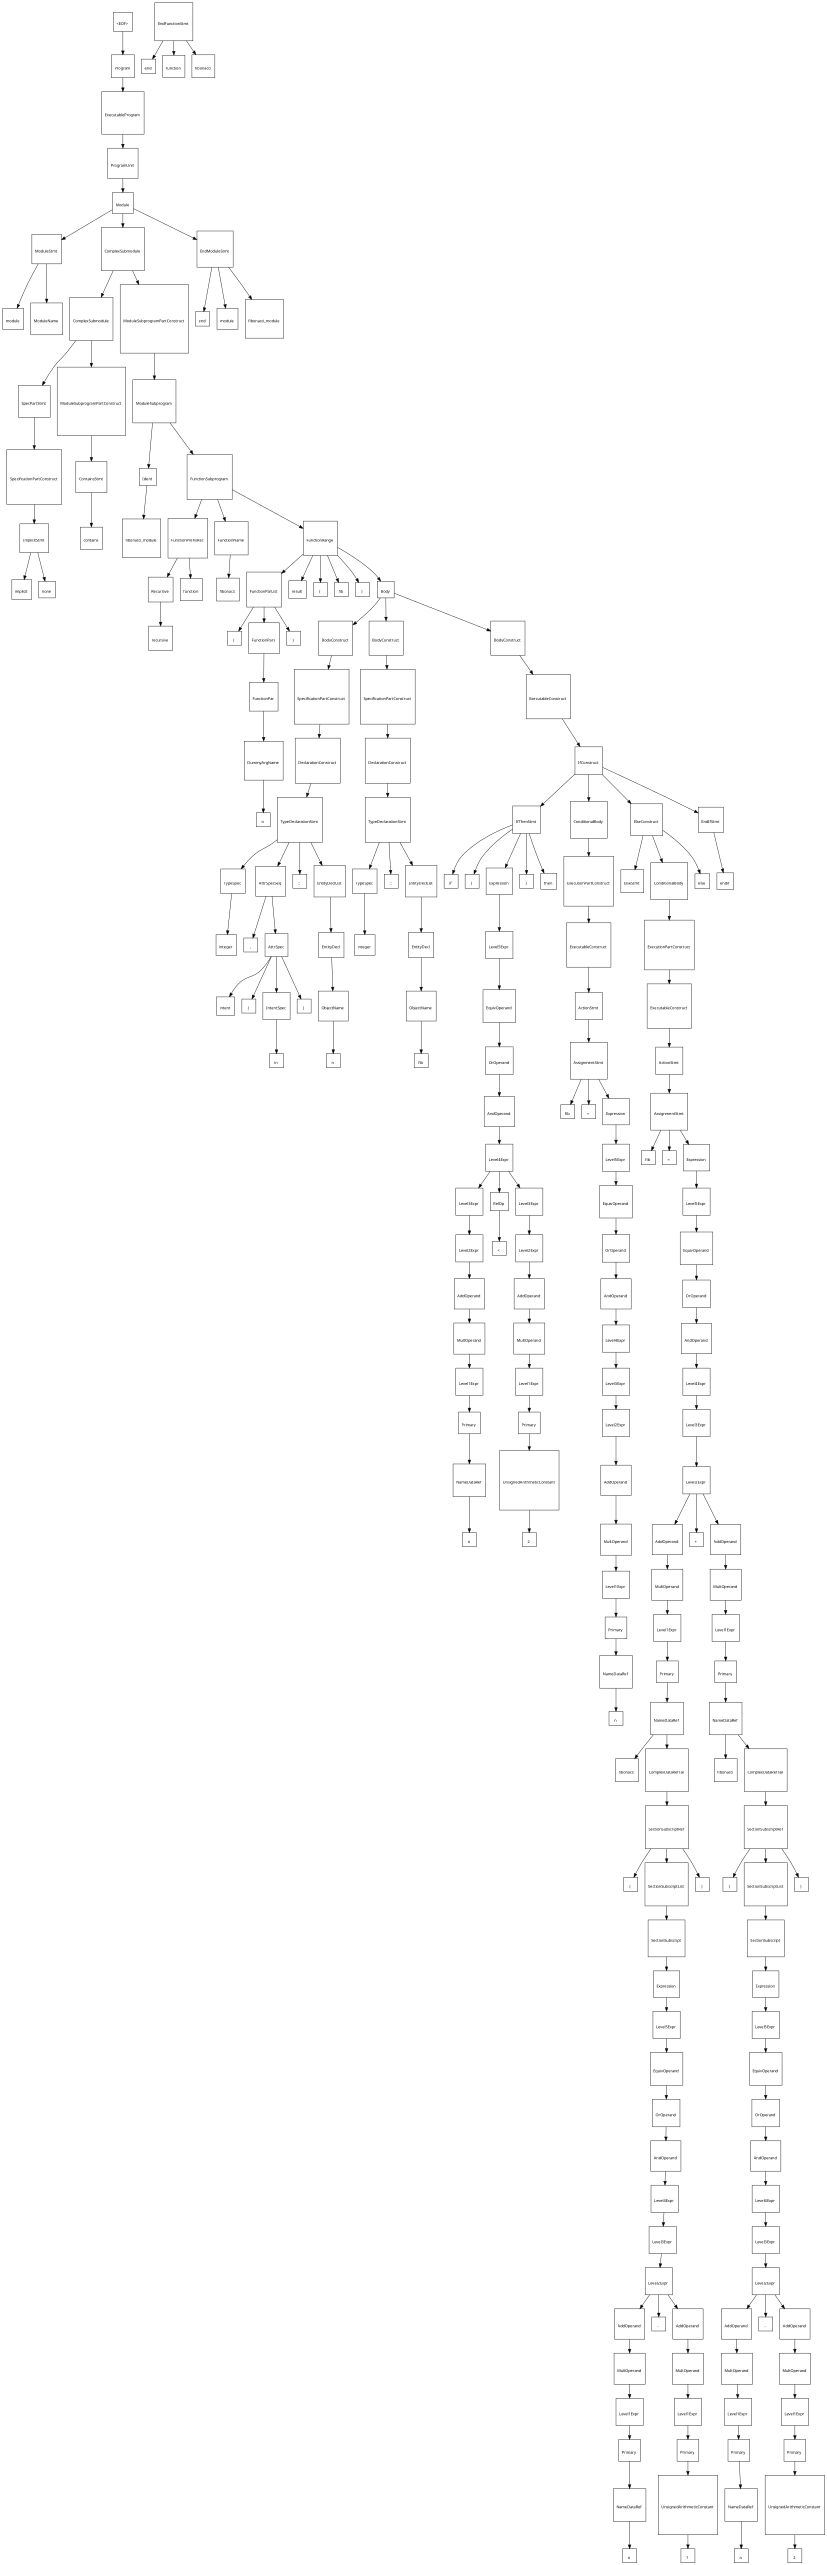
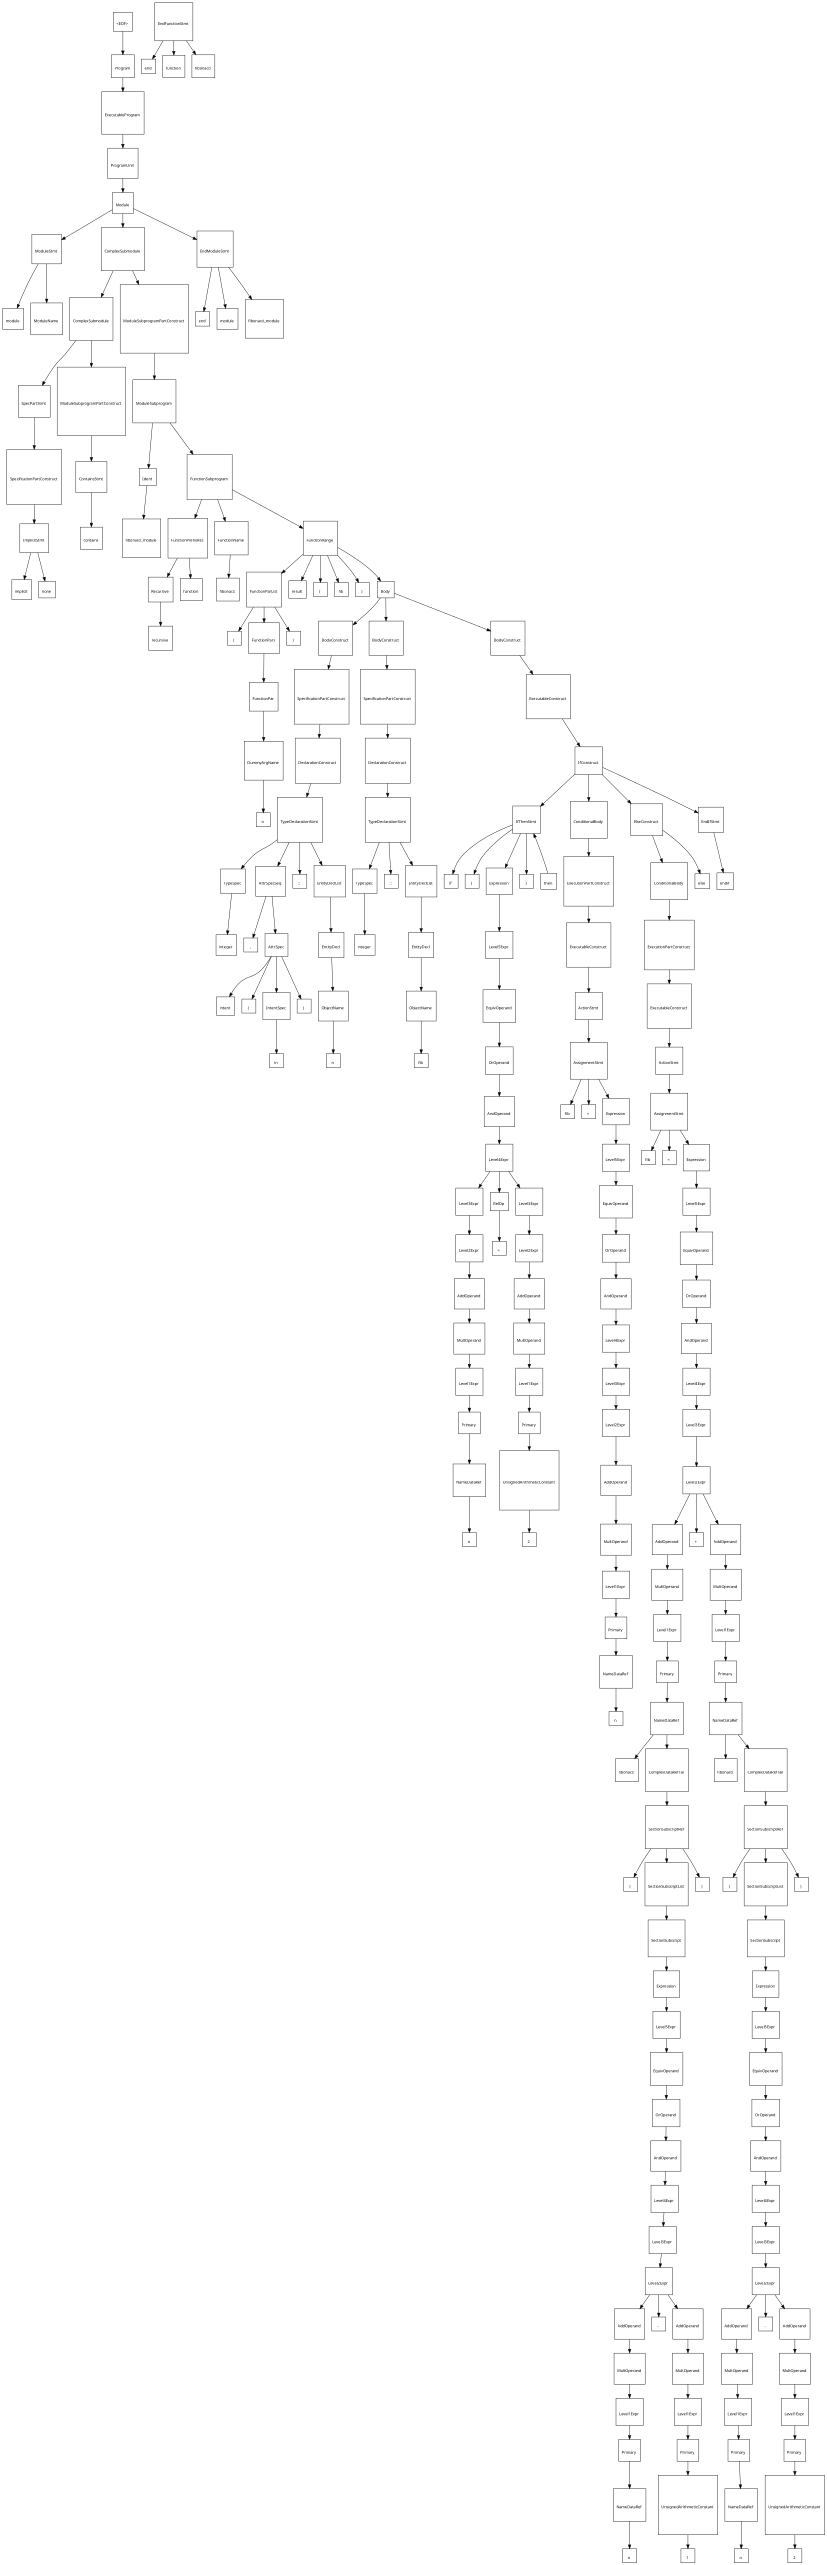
(535, 852) -> (542, 855)
(632, 881) -> none
